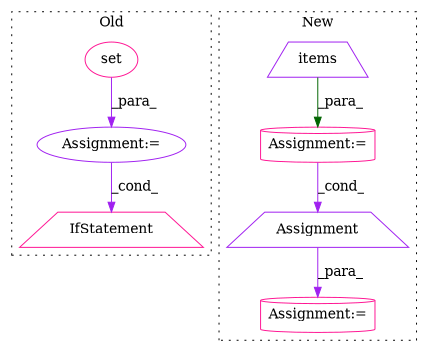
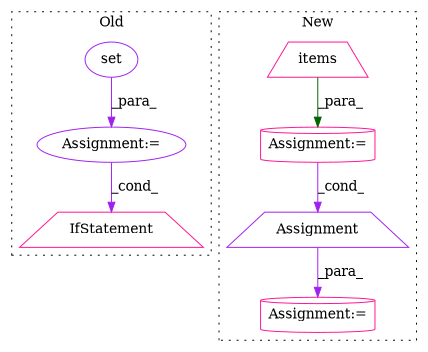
(111, 60) -> (111, 60)
(318, 60) -> (318, 60)
